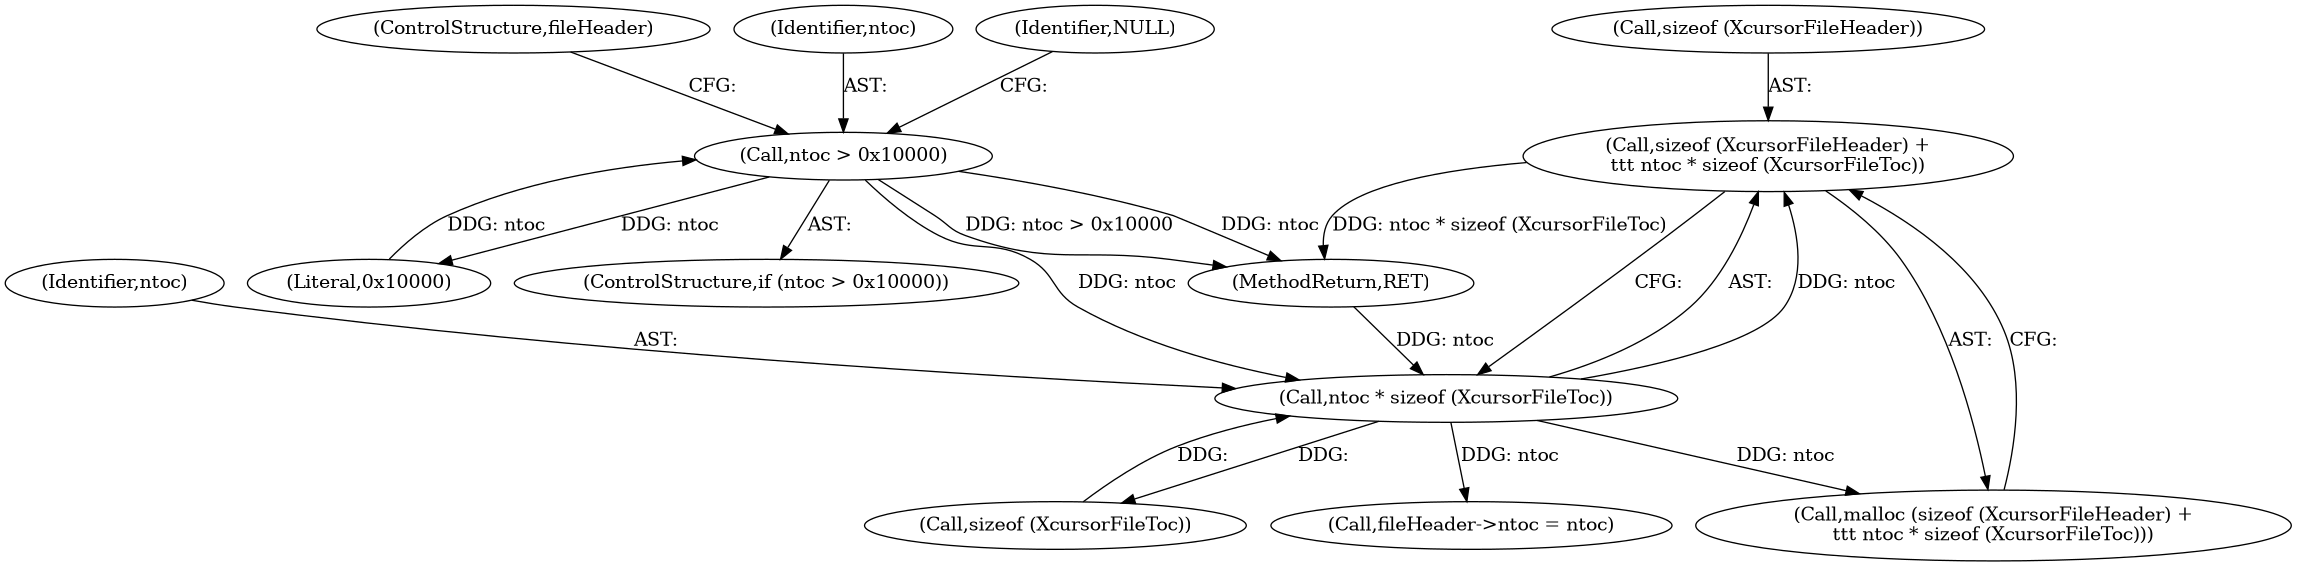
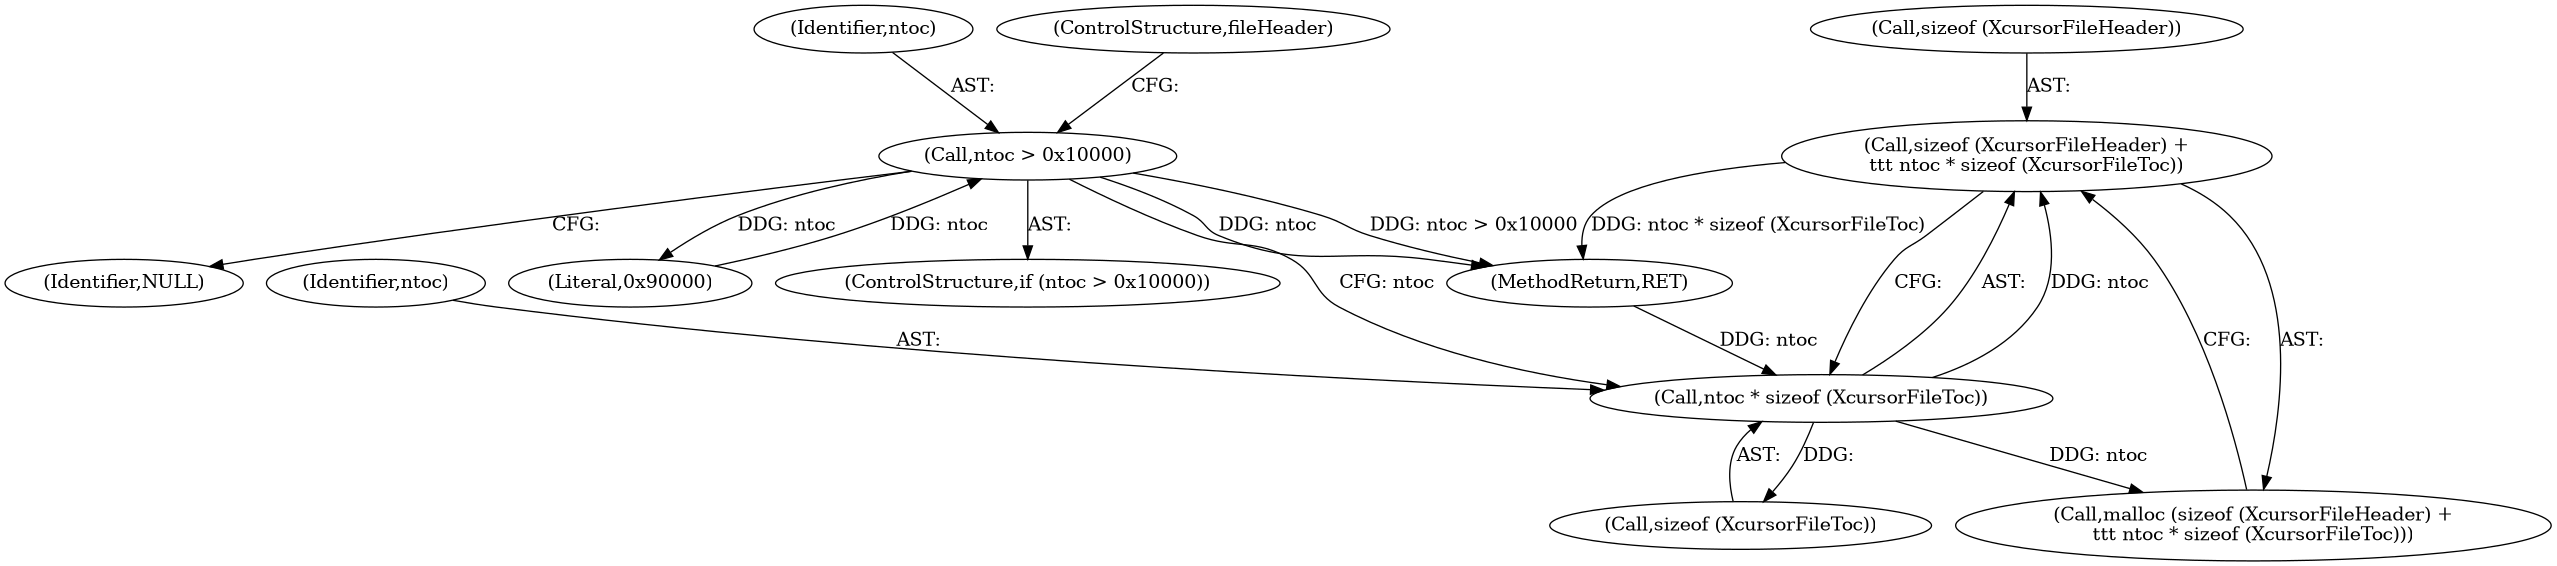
(976, 89) -> (567, 215)
(369, 283) -> (630, 283)
(1127, 283) -> (1387, 283)
(1206, 456) -> (1762, 456)
(1471, 526) -> none
